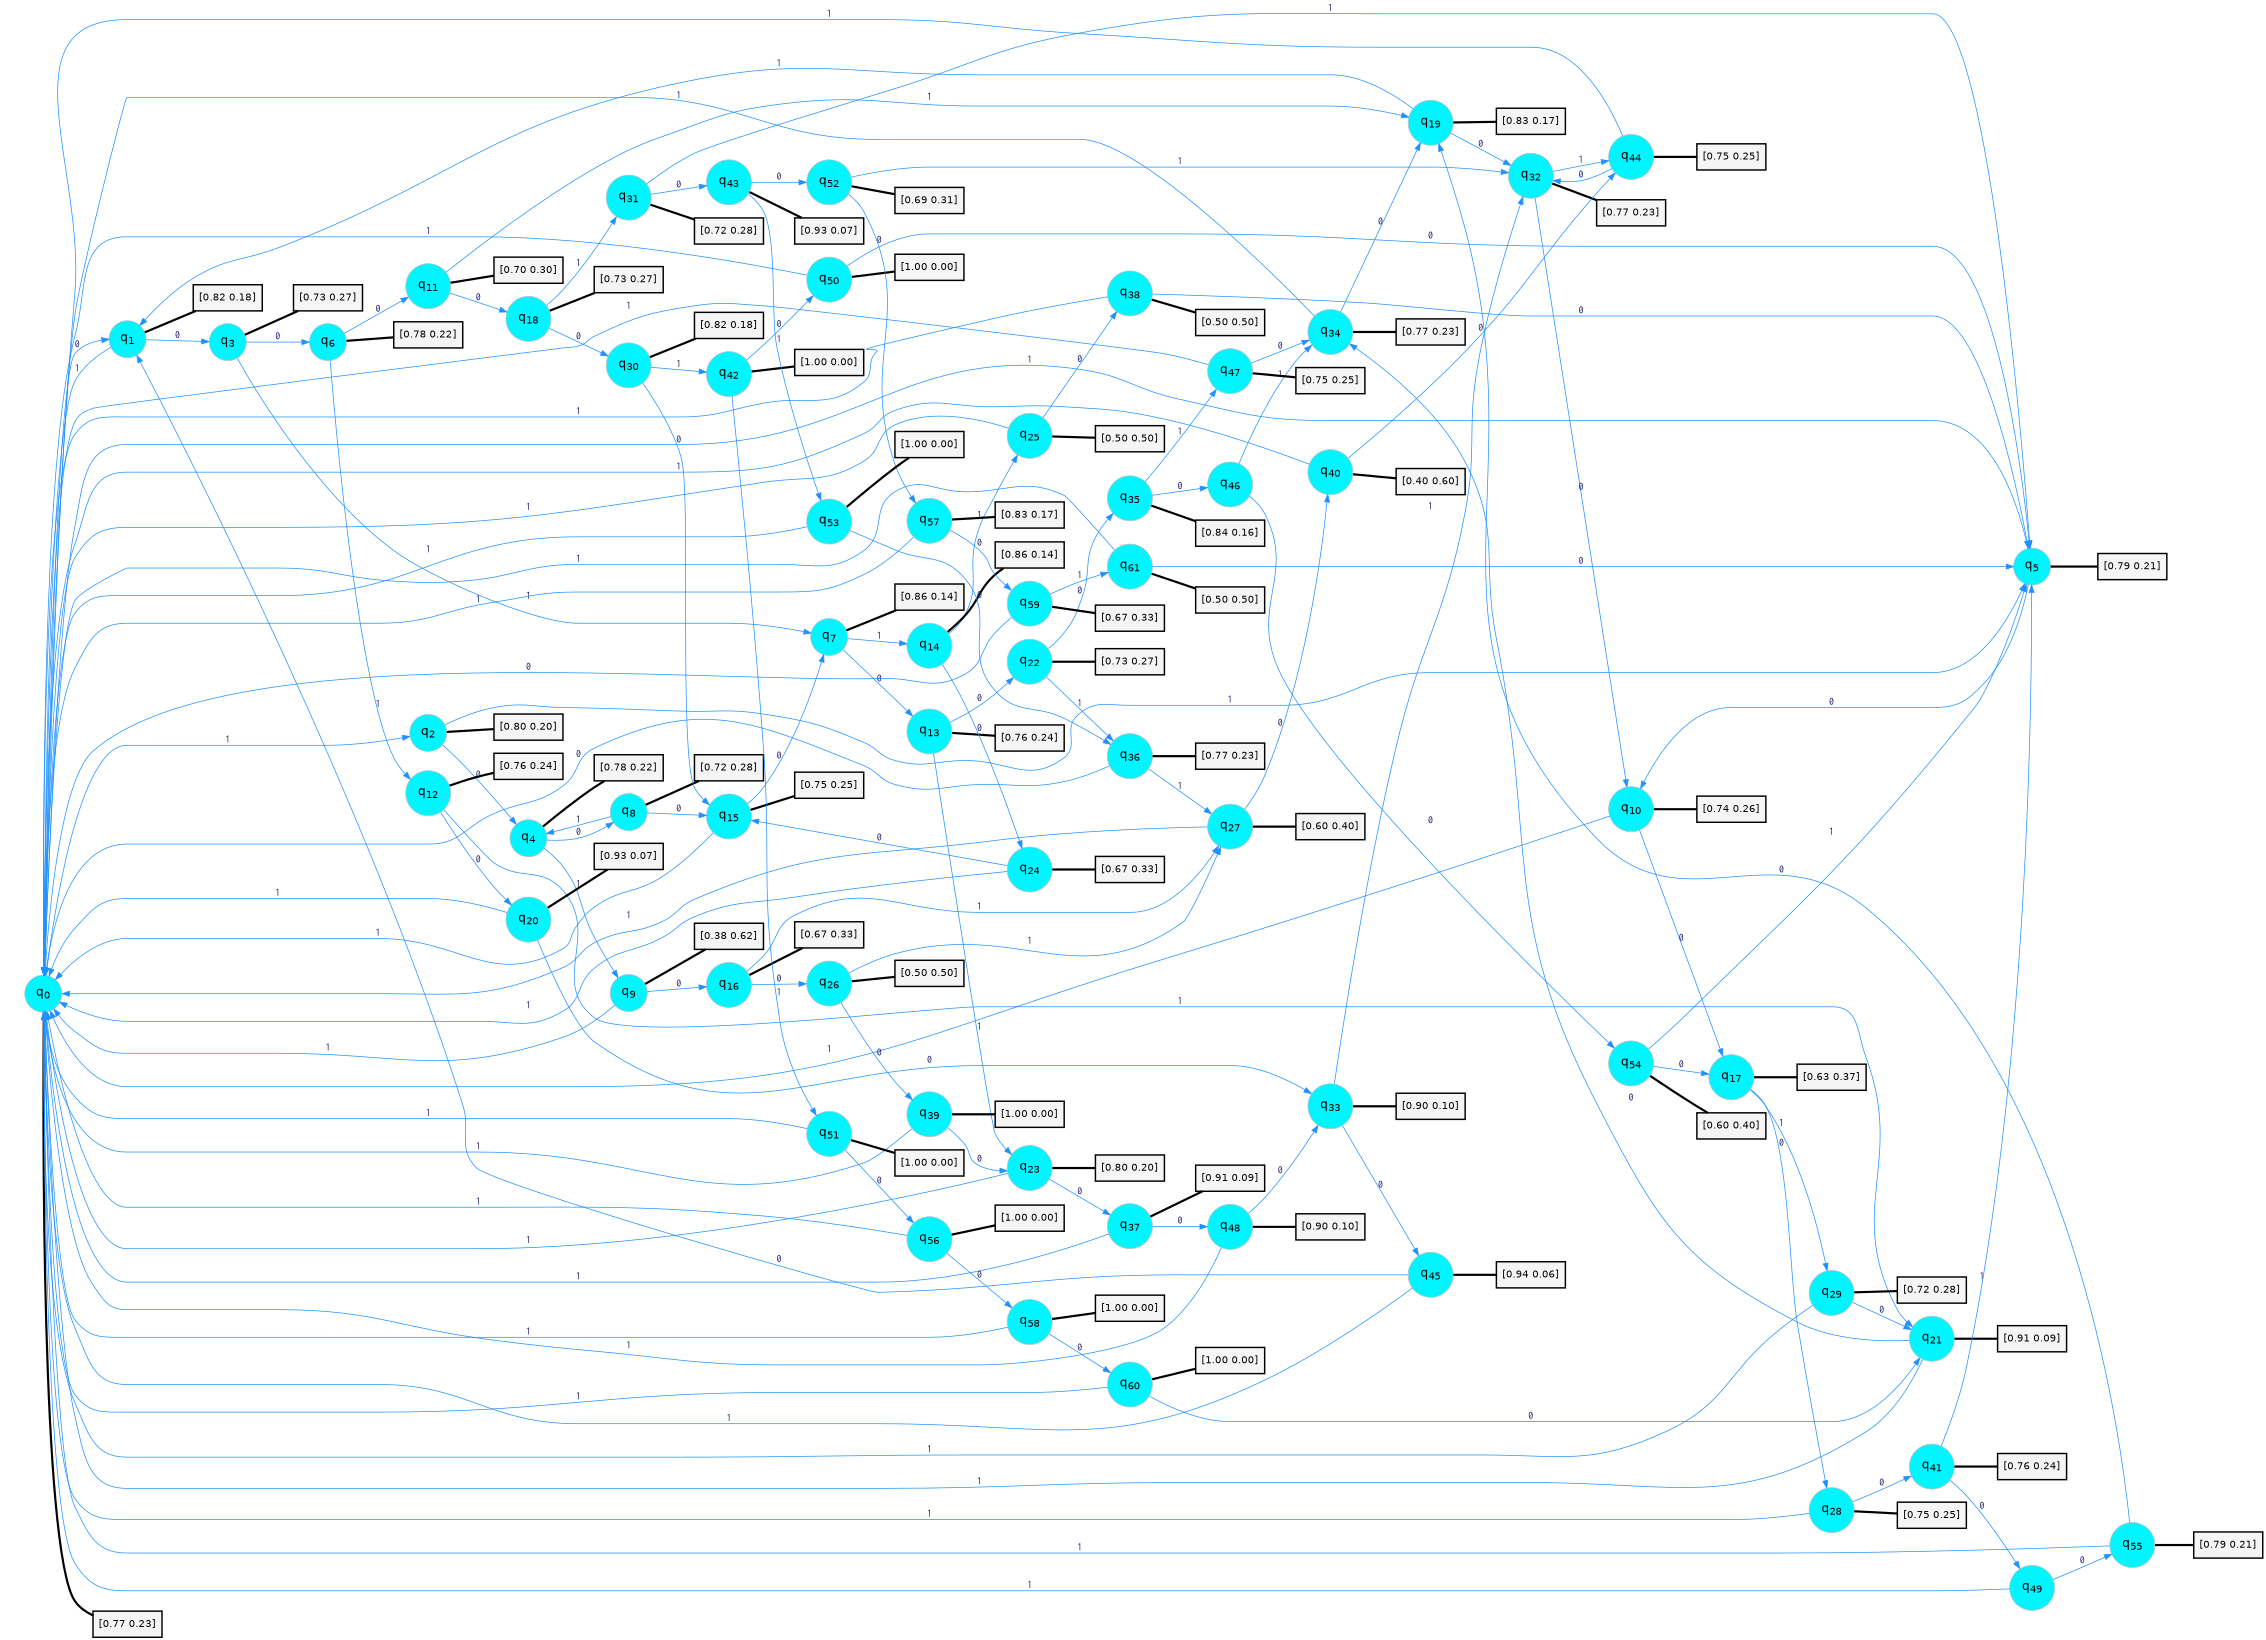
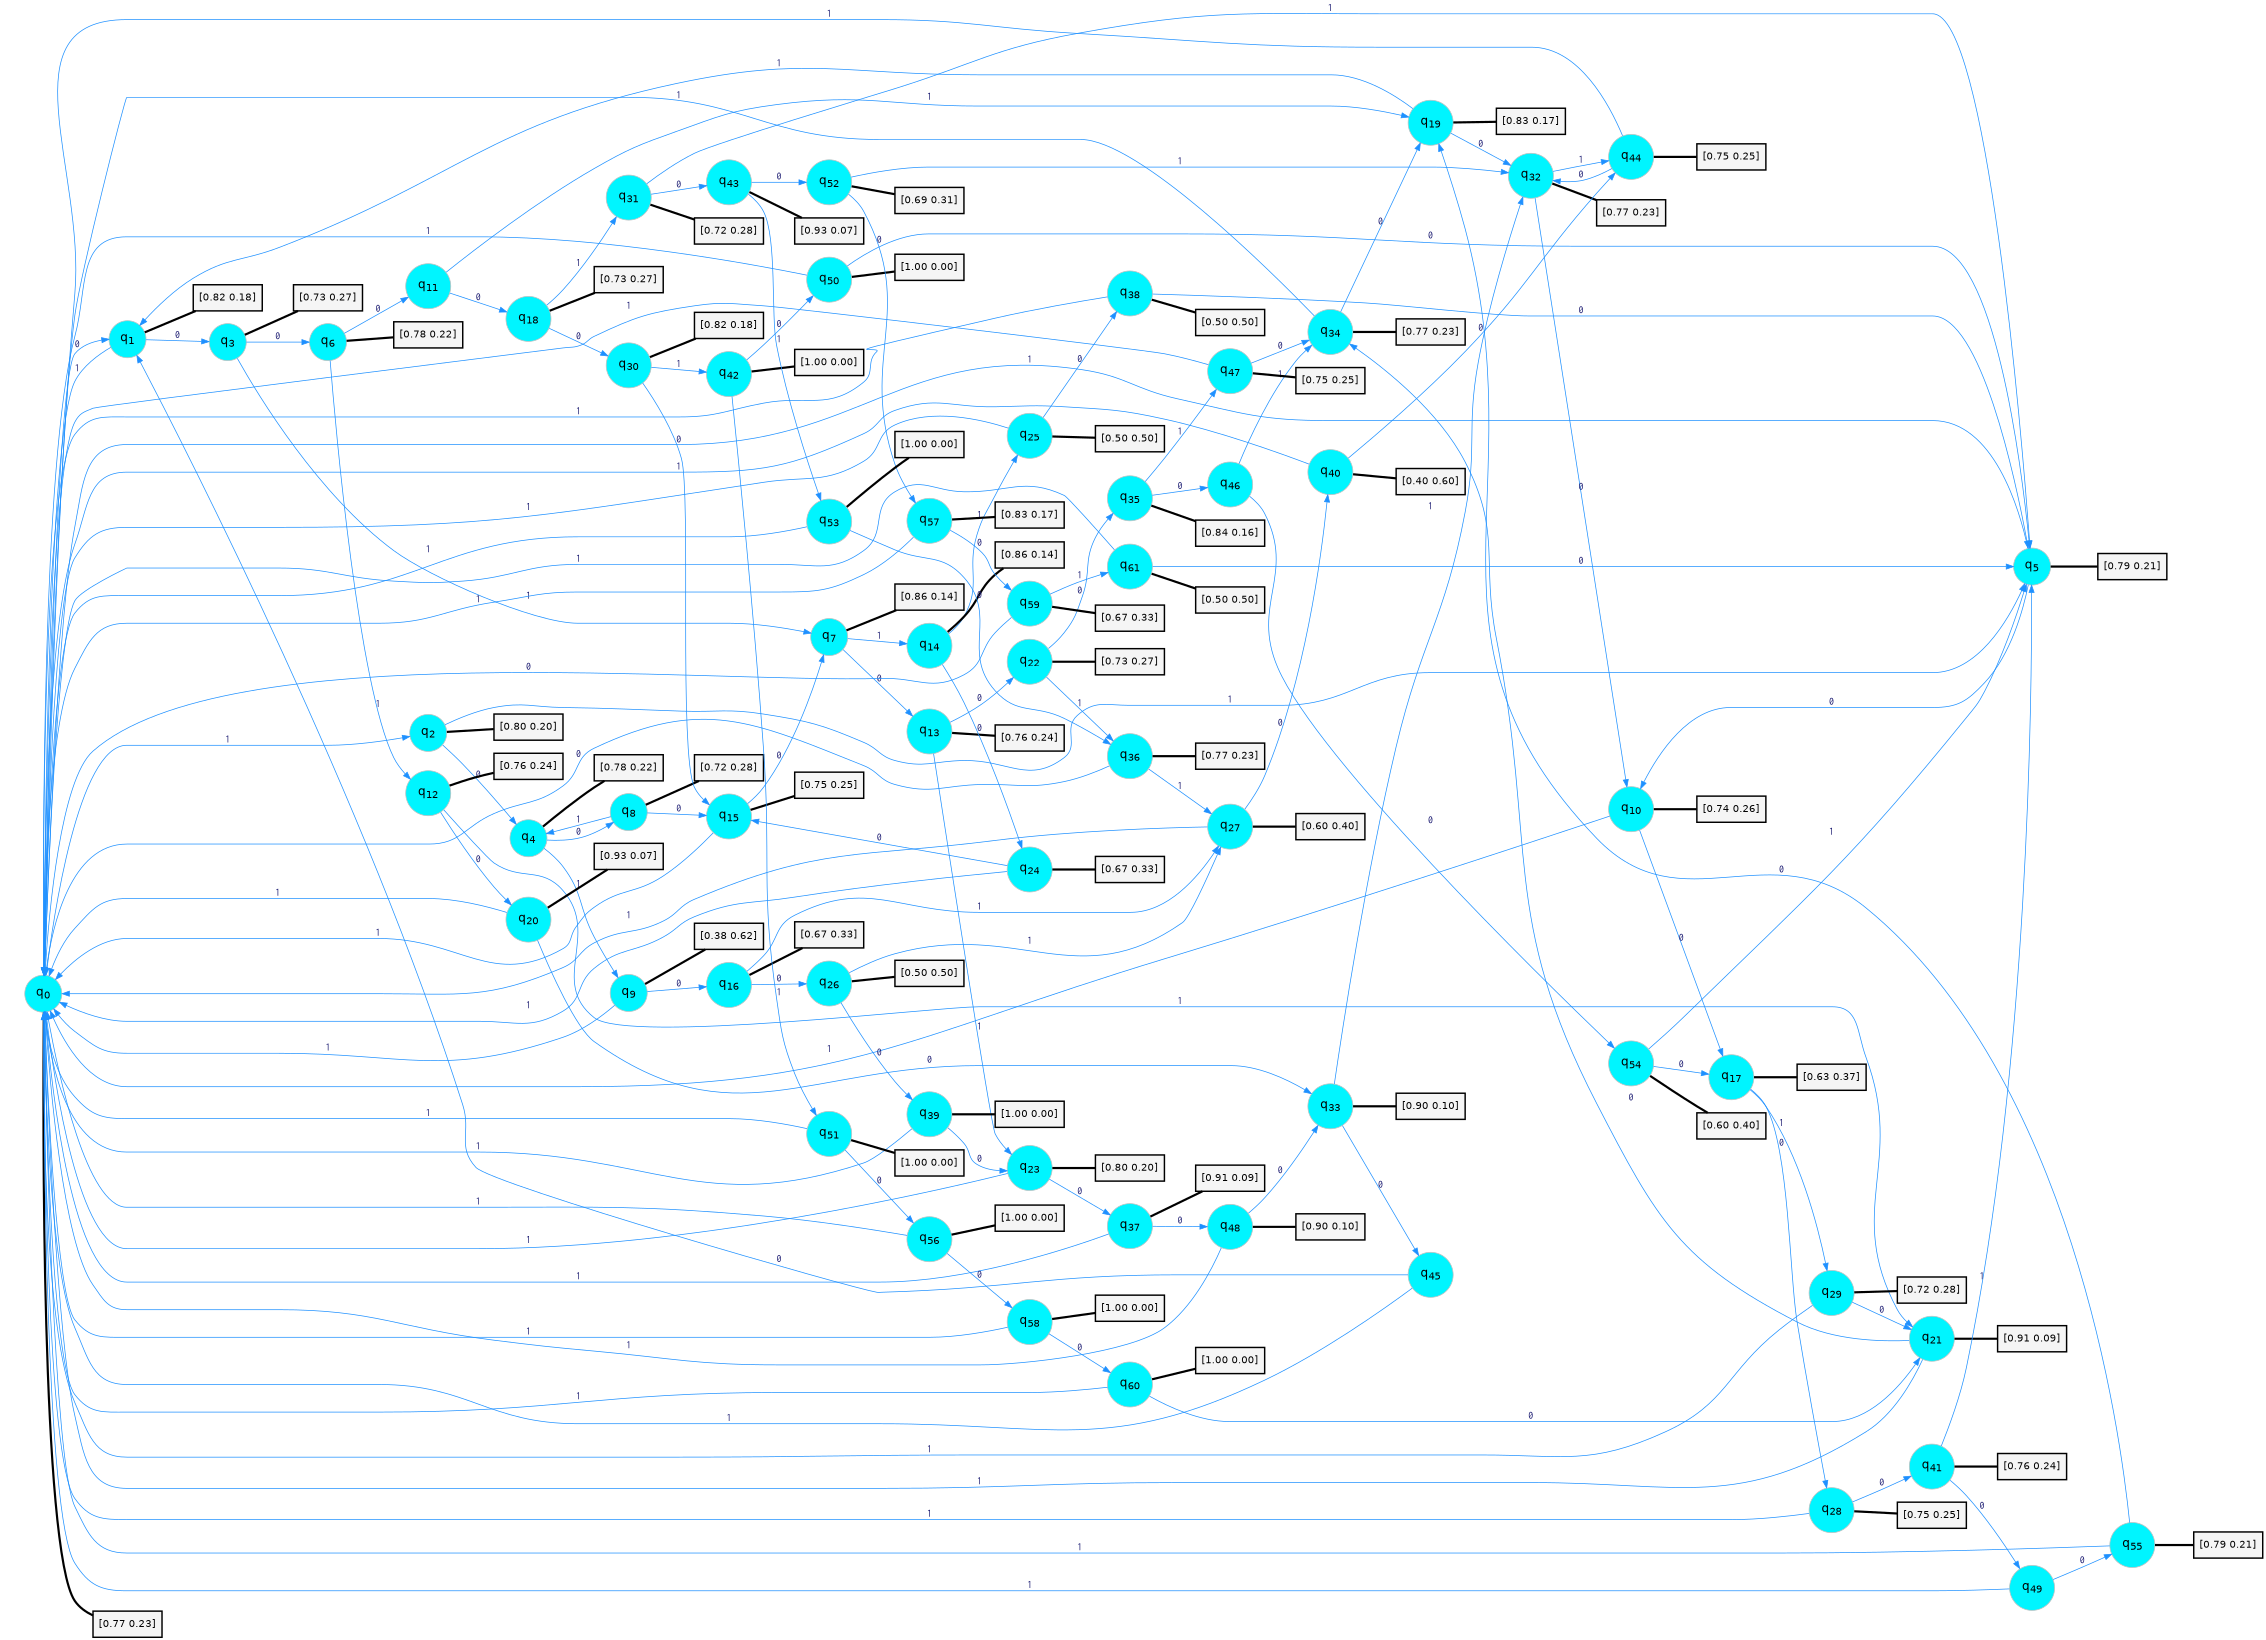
(528, 270) -> none
(1531, 1275) -> none
